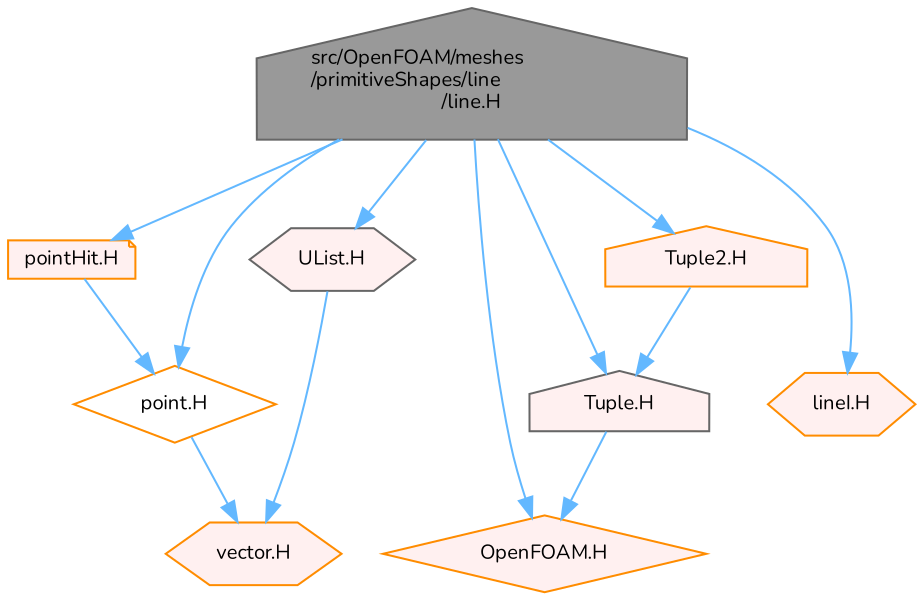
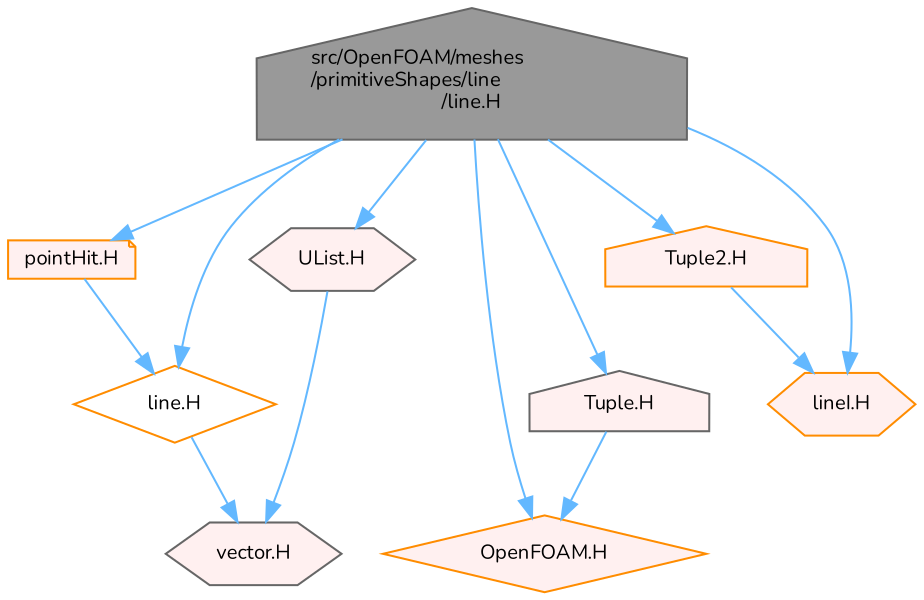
(669, 322) -> (765, 322)
(175, 404) -> (175, 404)
(254, 554) -> (254, 554)
